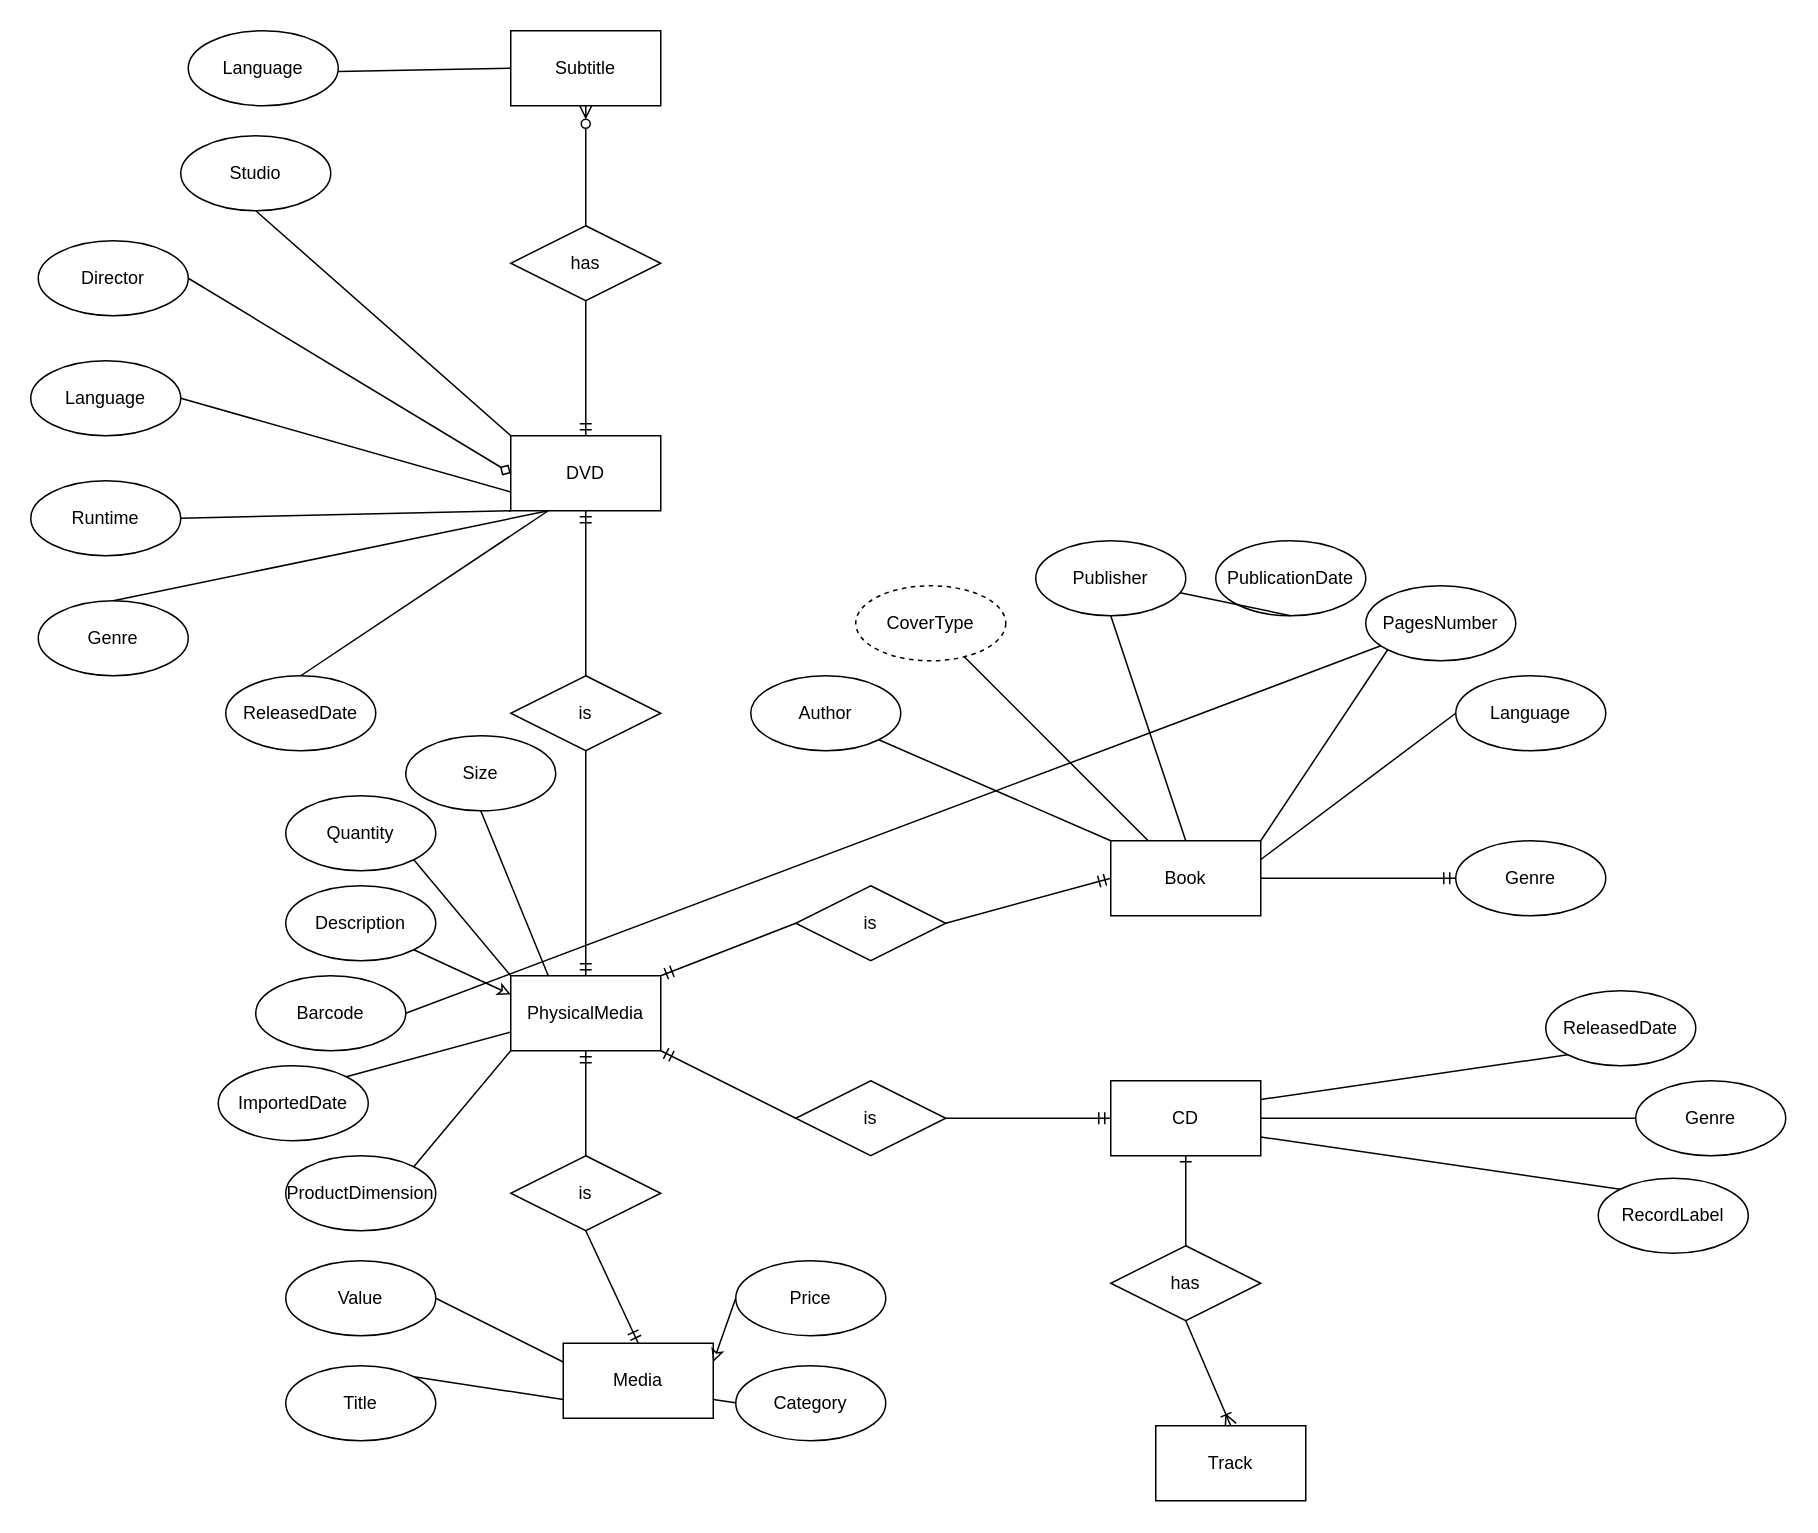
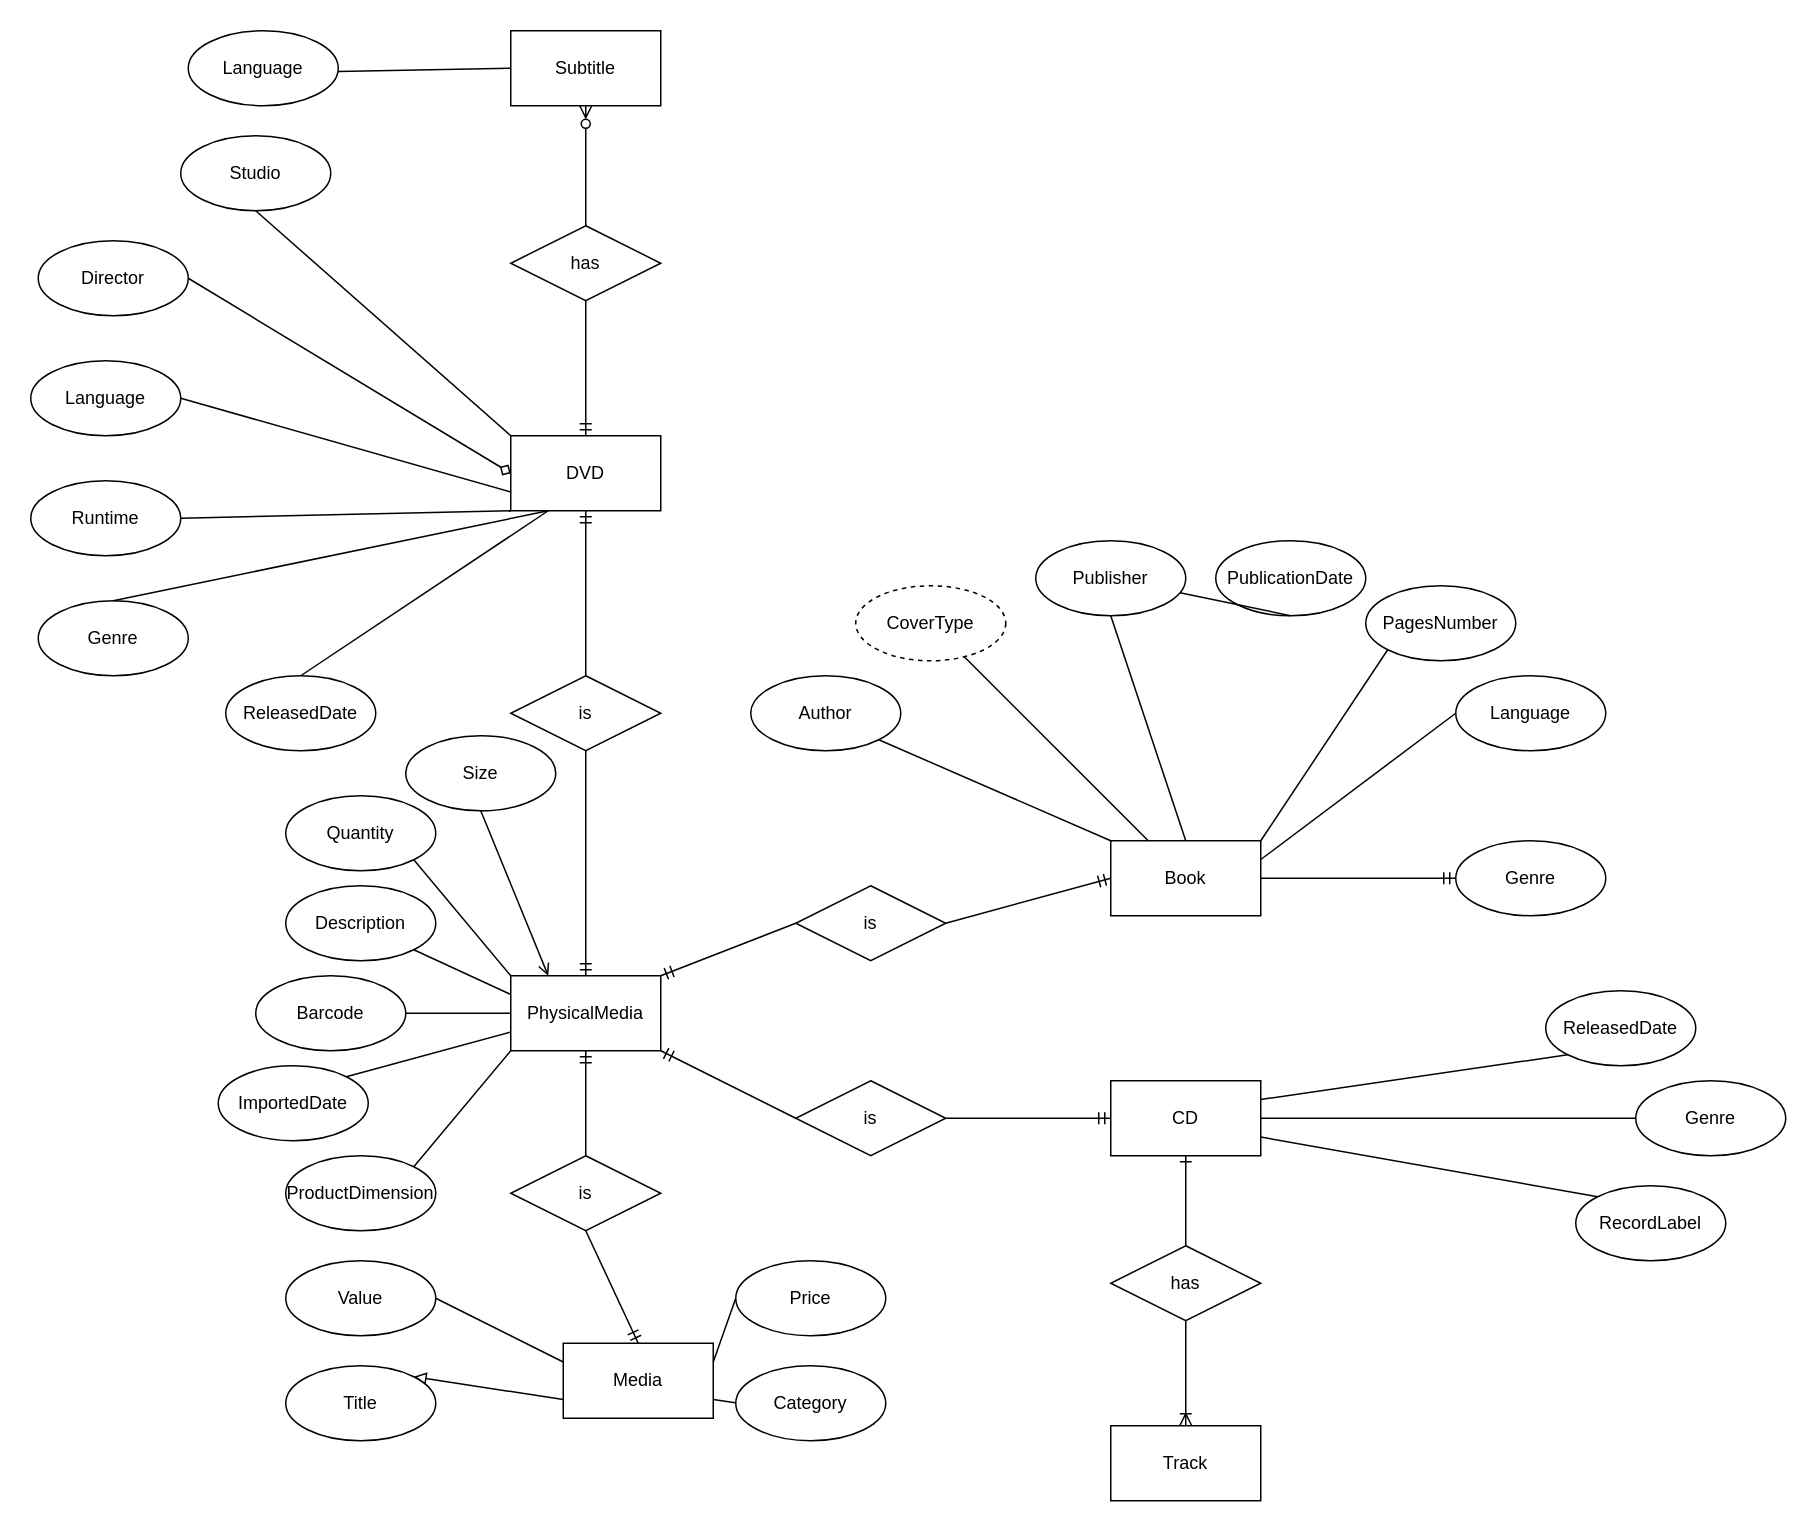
(893, 830) -> (458, 1013)
(545, 967) -> (546, 970)
(500, 990) -> (503, 991)
(1673, 1216) -> (1651, 1223)
(717, 1351) -> (716, 1355)
(422, 1378) -> (427, 1379)
(1231, 1463) -> (1186, 1463)
